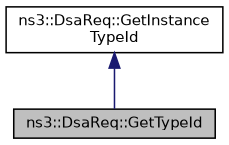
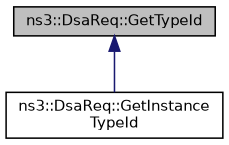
(114, 89) -> (114, 72)
